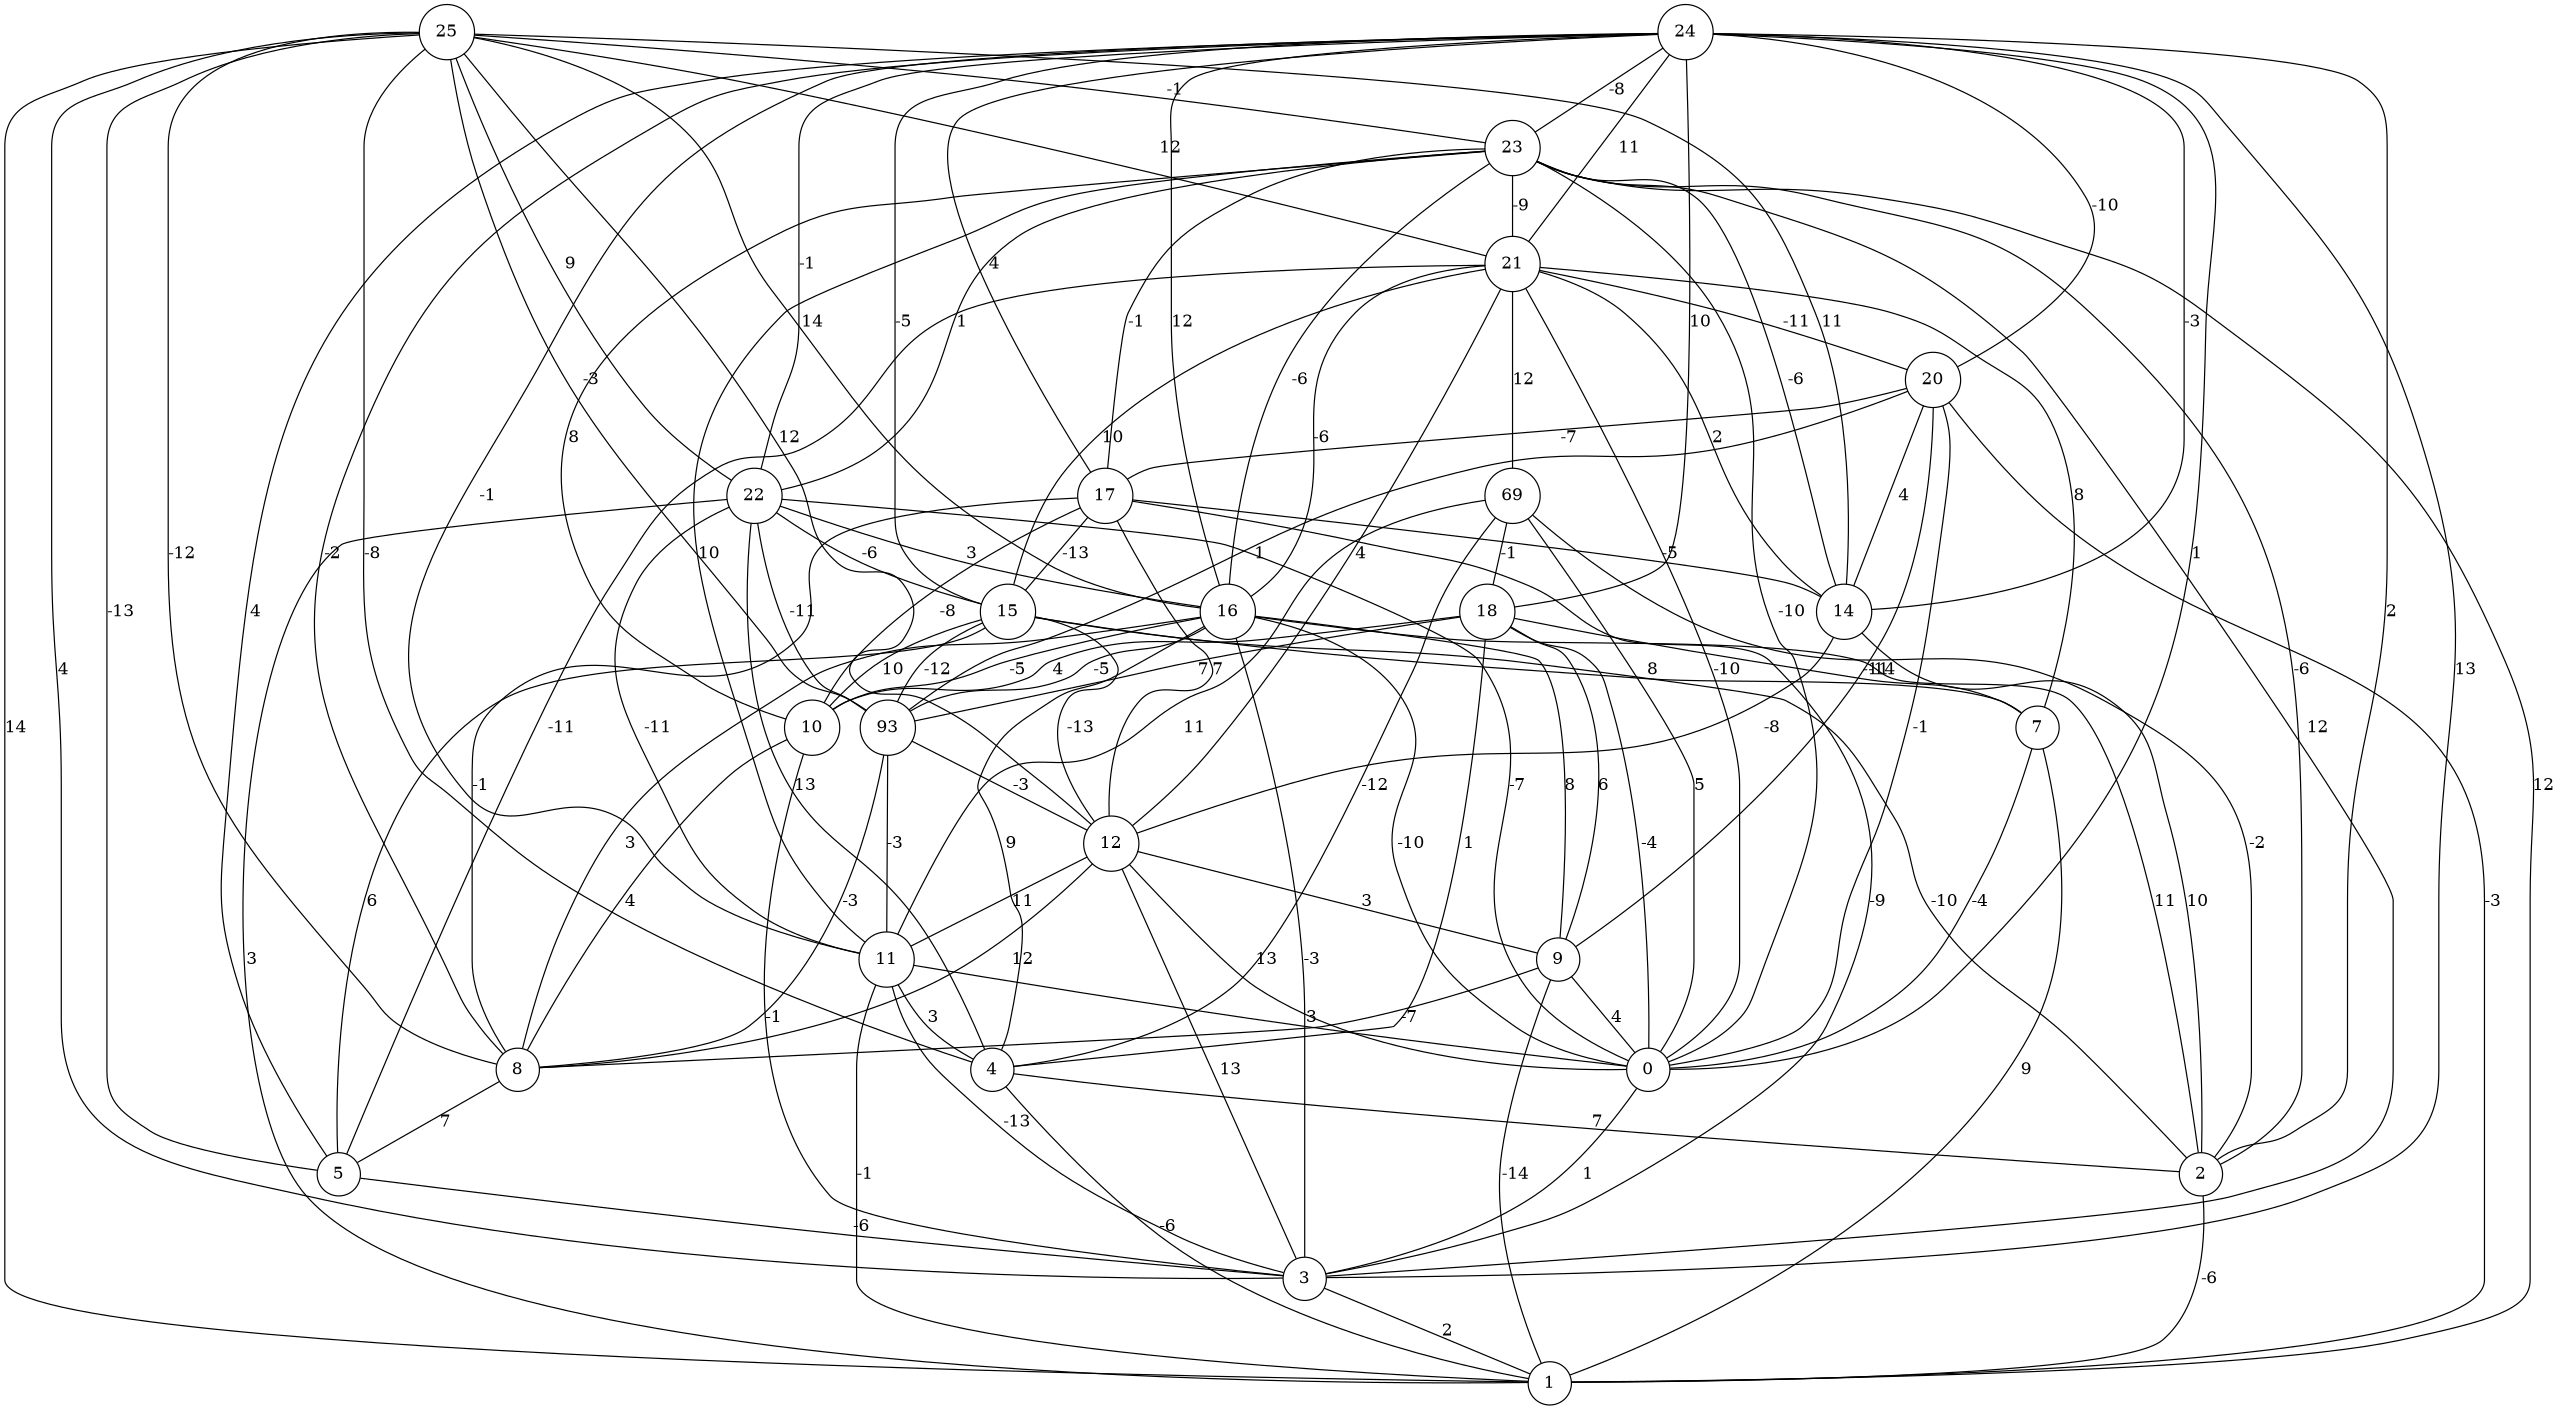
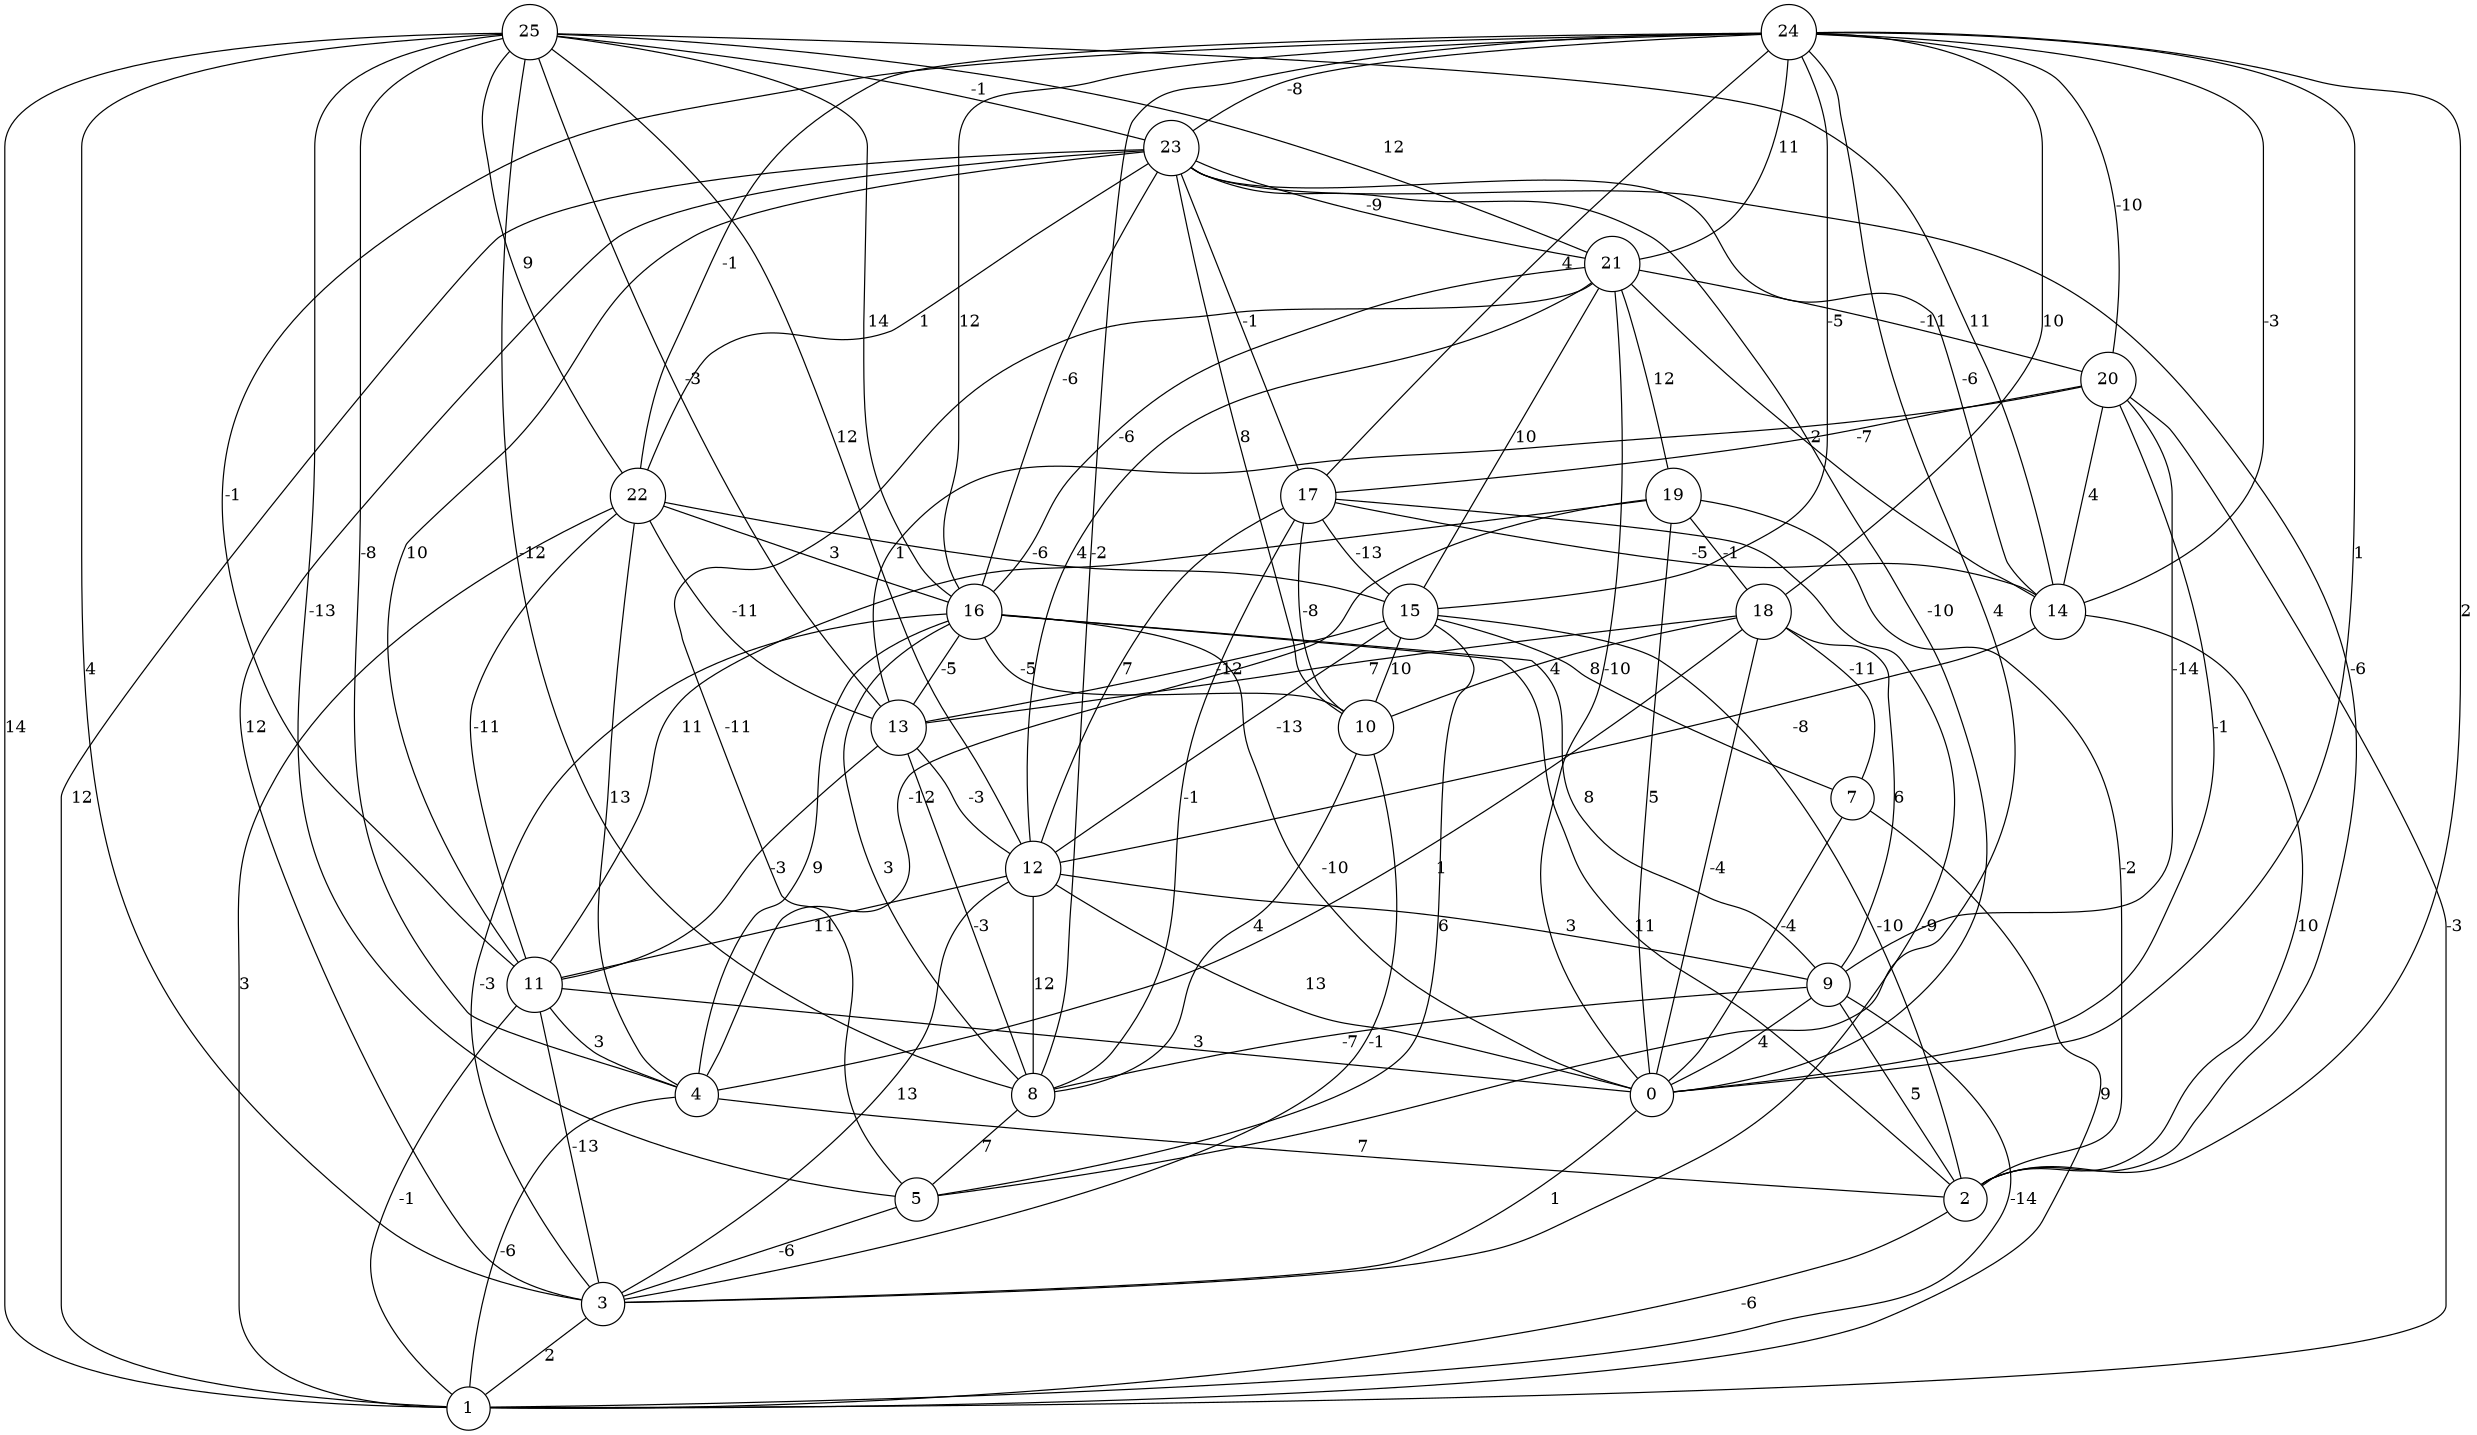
(1953, 340) -> none
(1513, 496) -> (1674, 496)
(1366, 601) -> none
(888, 728) -> (899, 728)
(2439, 891) -> none
none -> (1897, 1092)
